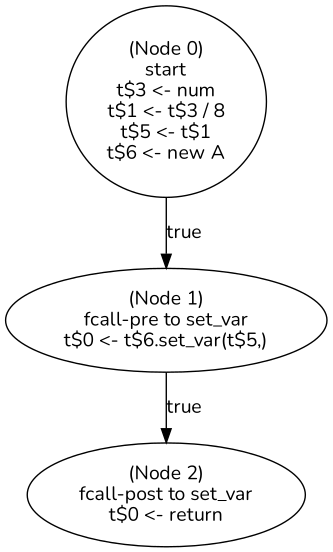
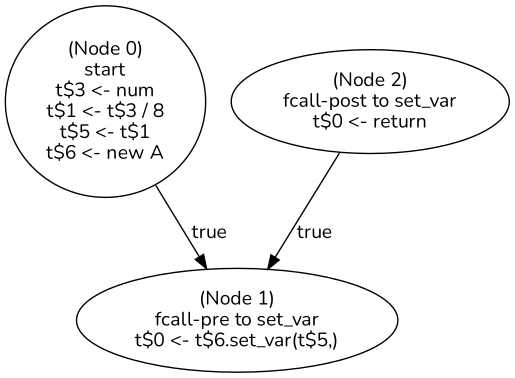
(166, 401) -> (307, 205)
